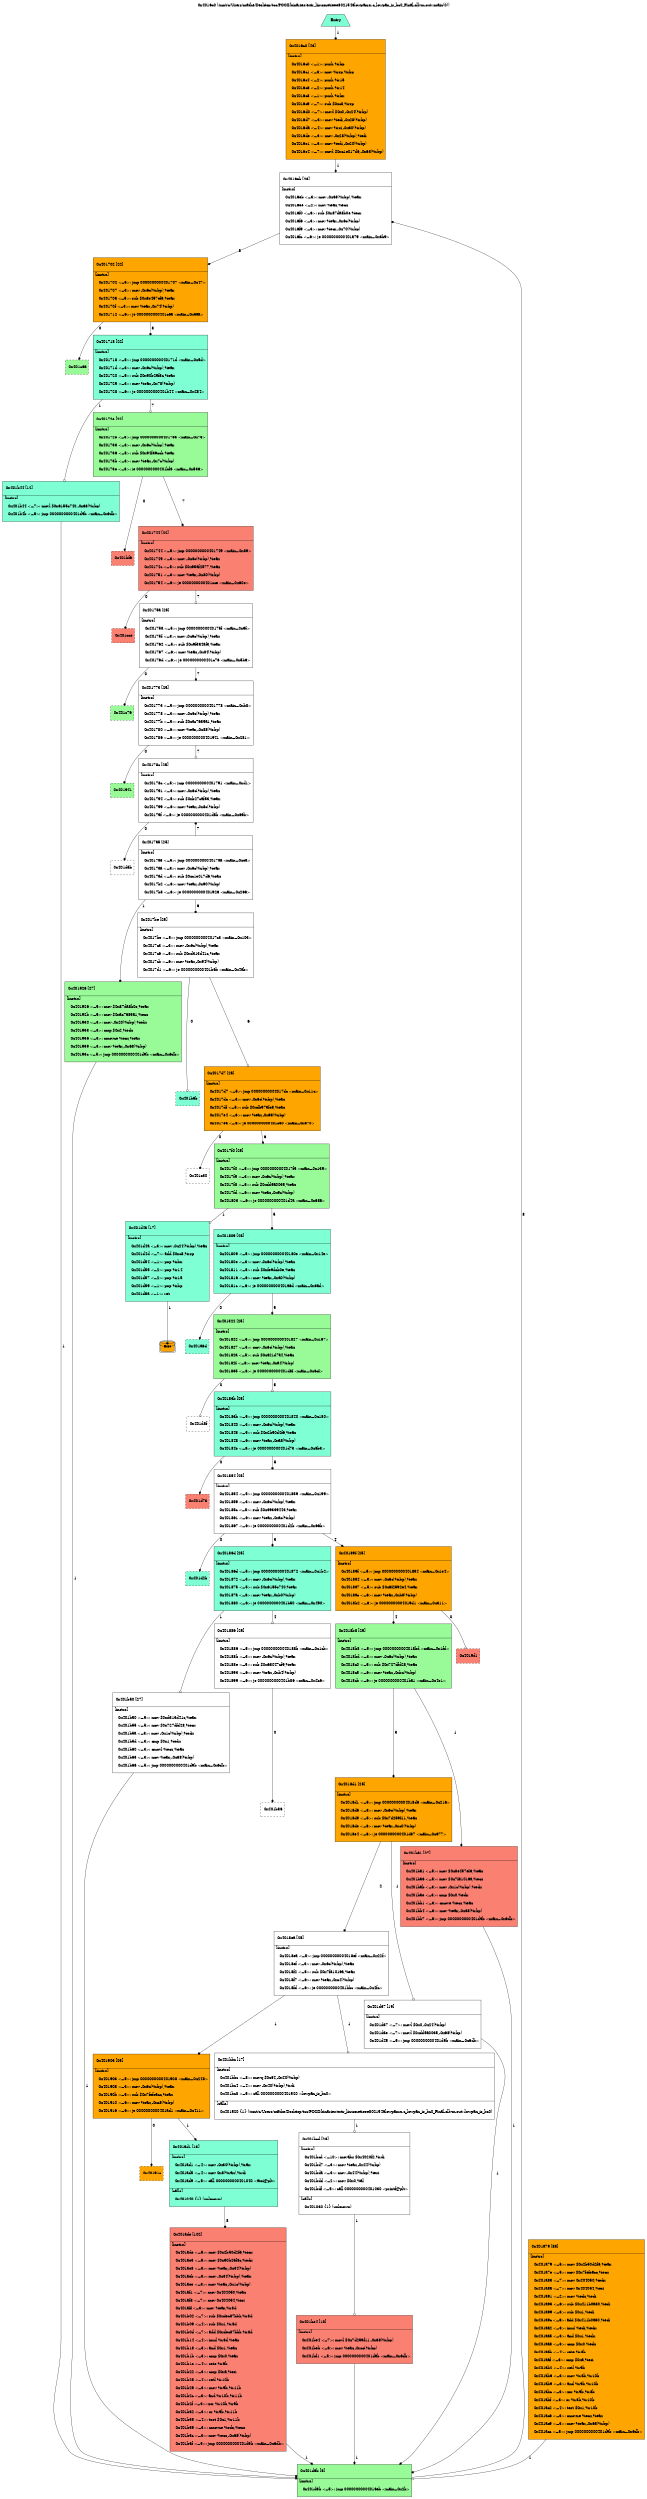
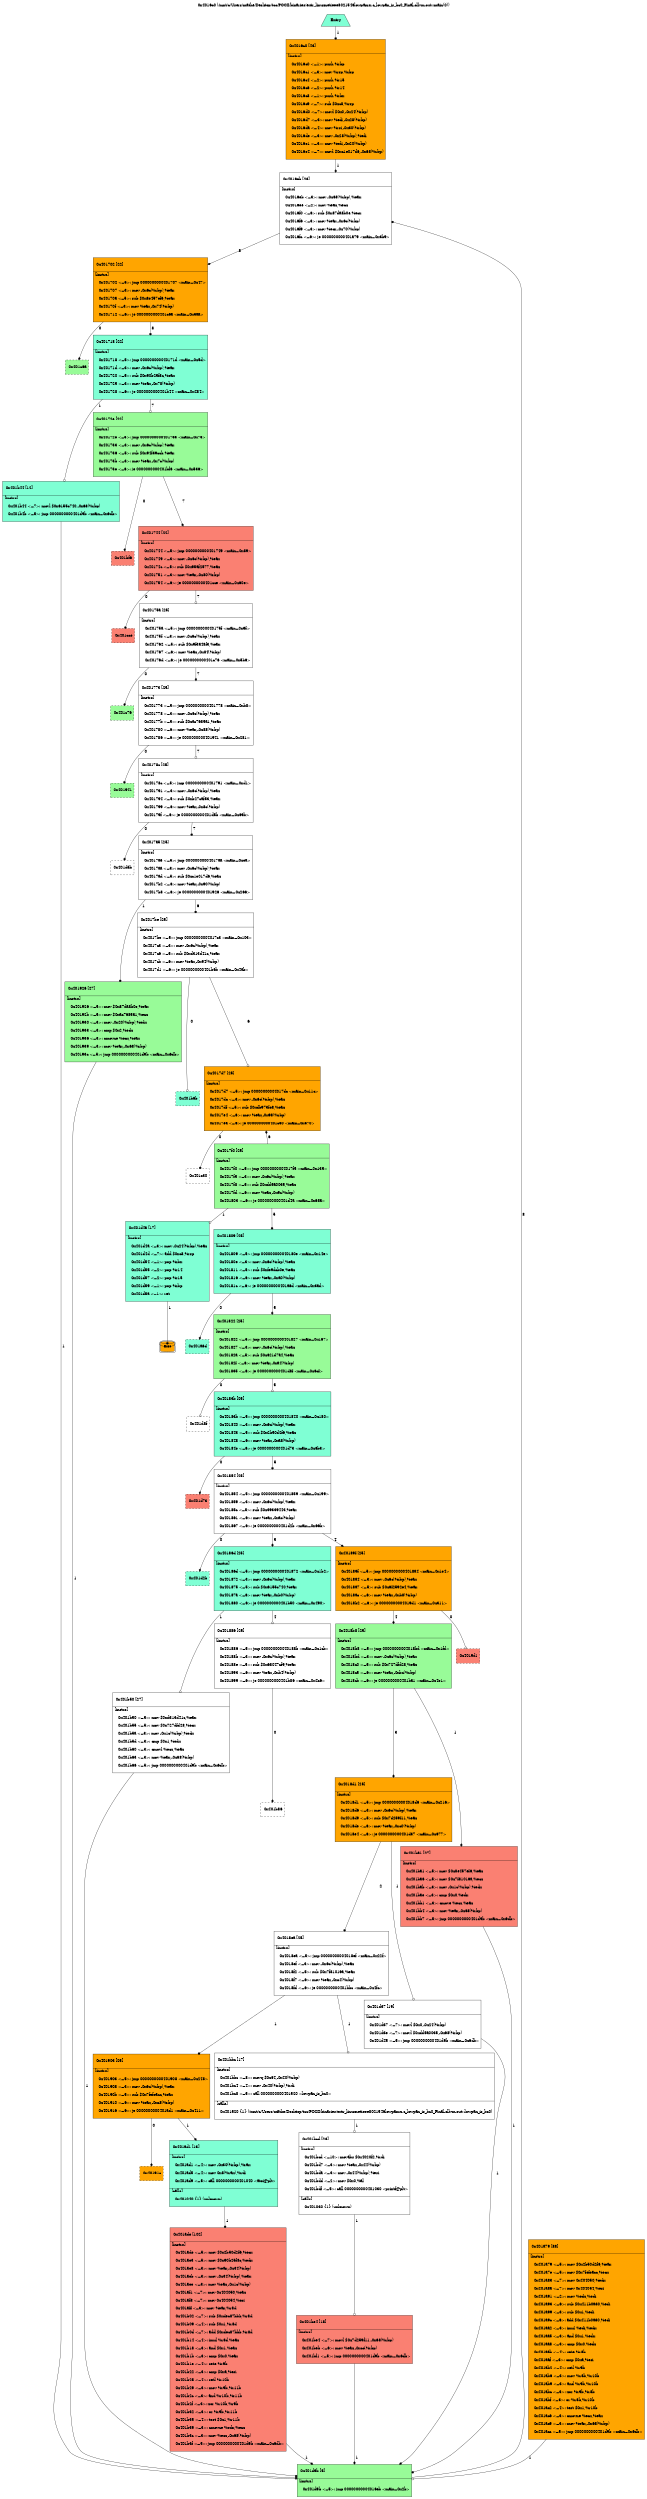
(196, 830) -> (192, 828)
(262, 1136) -> (267, 1139)
(227, 2221) -> (227, 2221)
